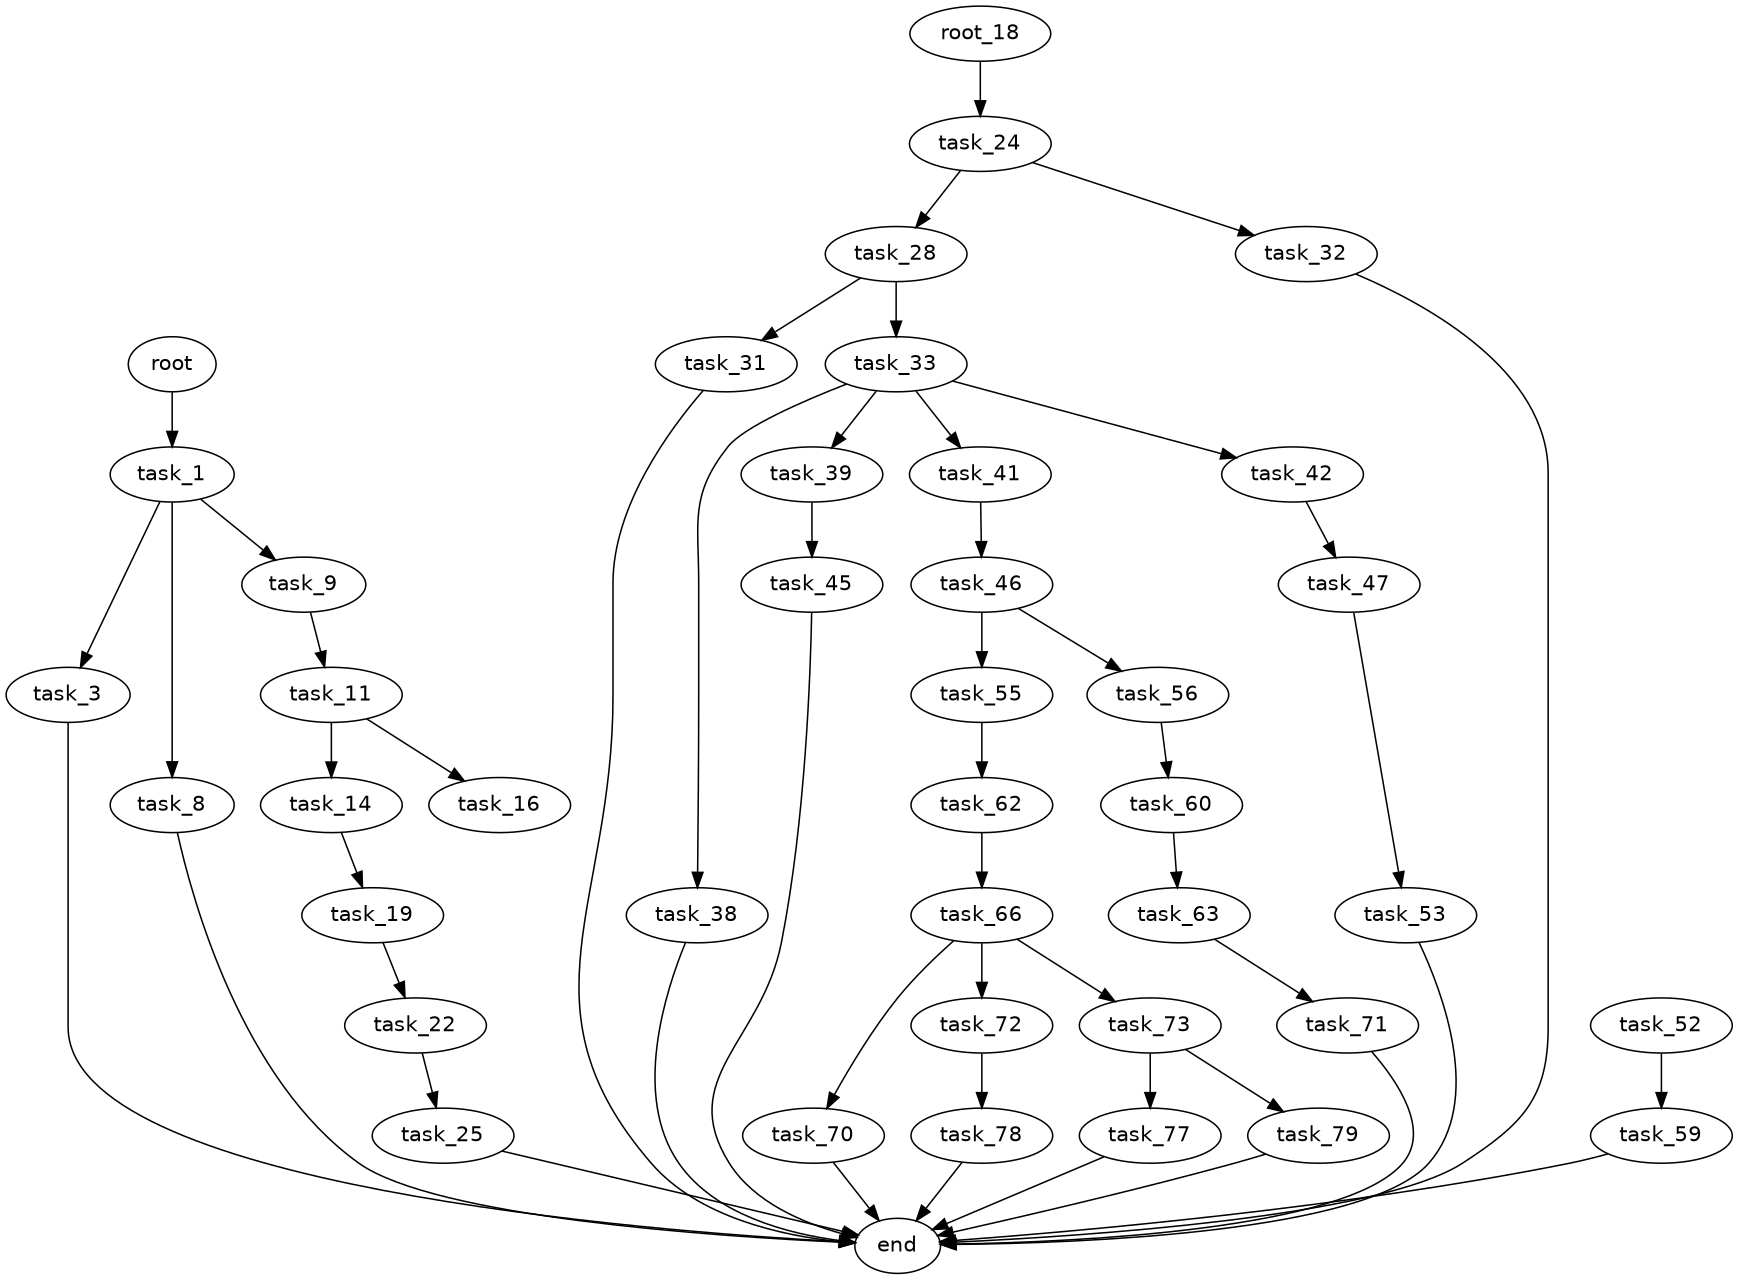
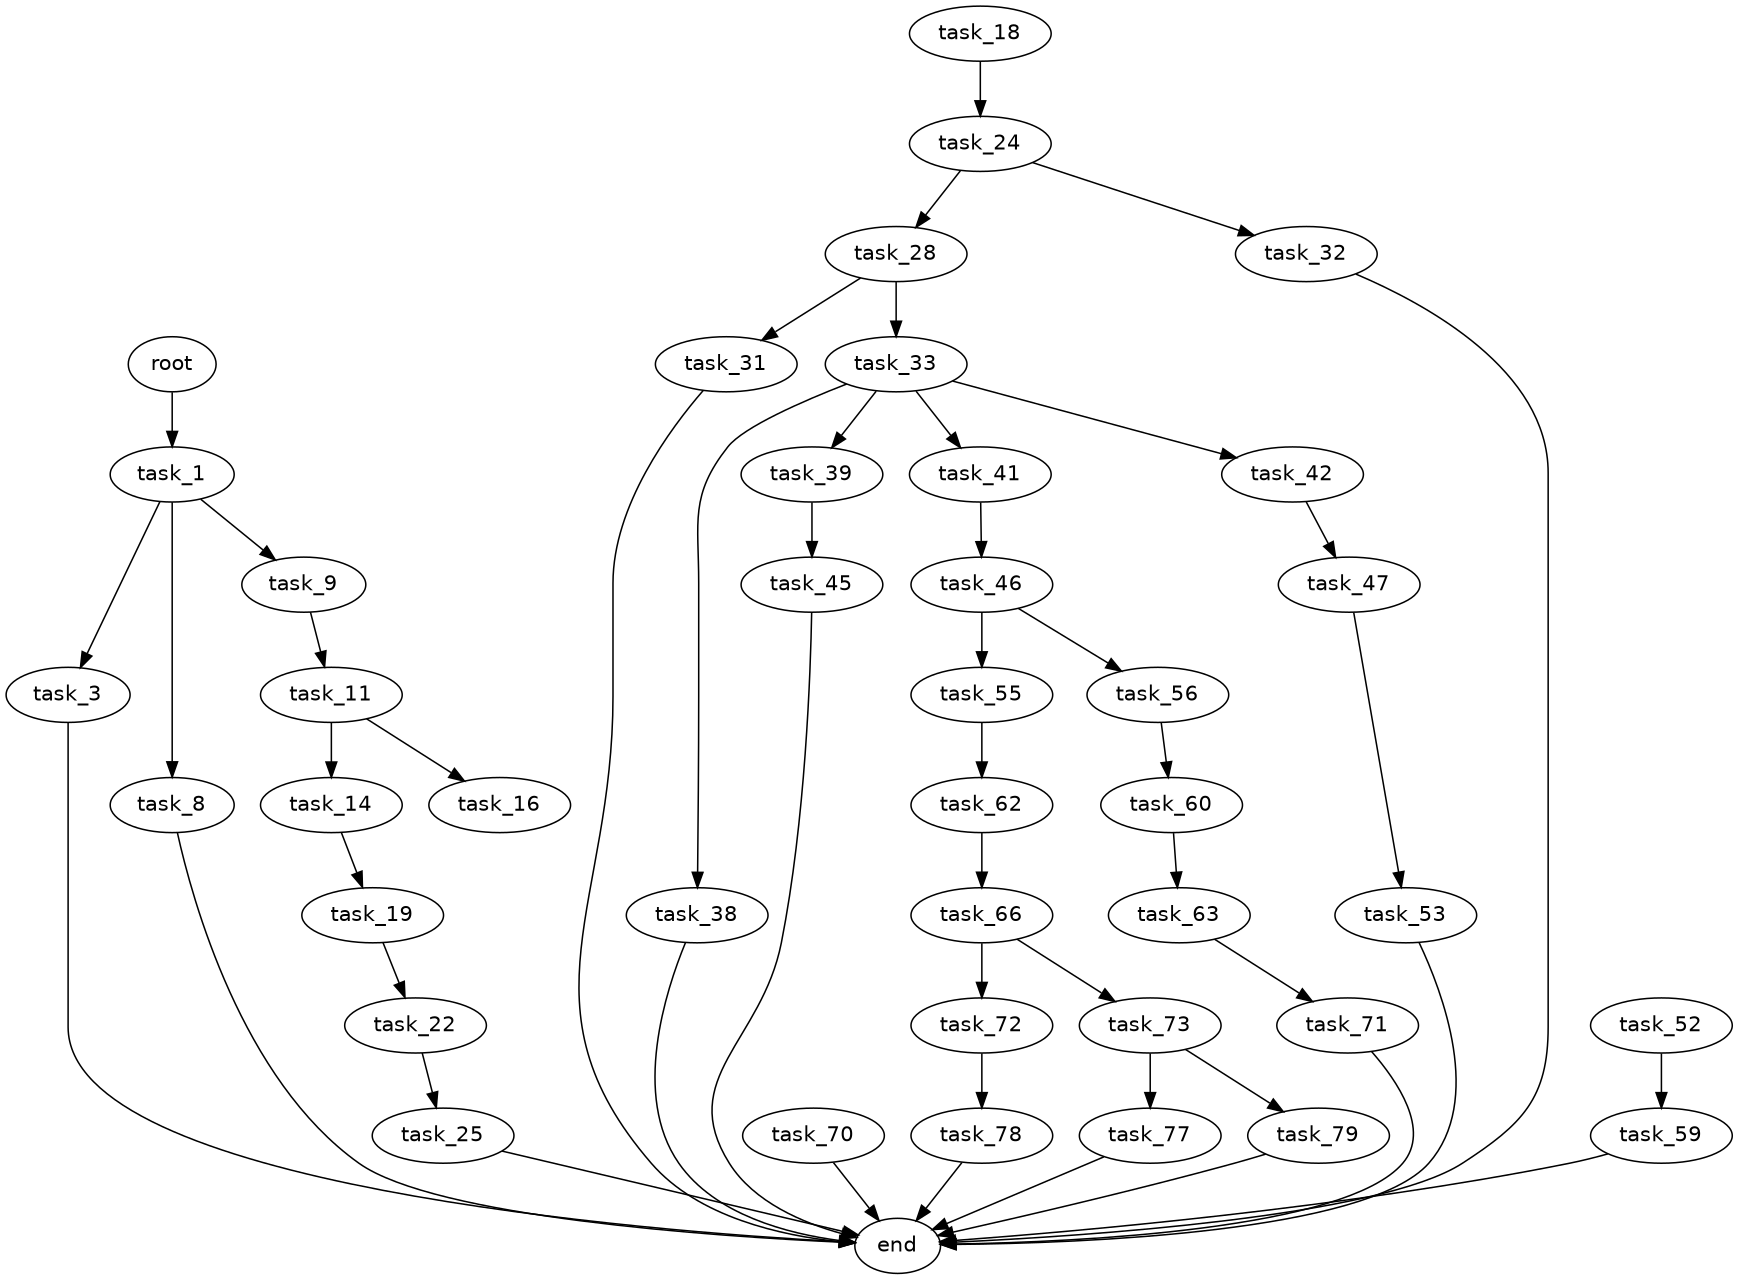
(980, 34) -> (980, 34)
(887, 1012) -> none
